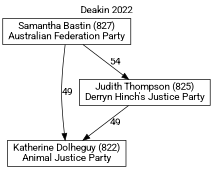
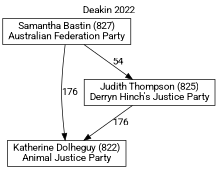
(67, 92) -> (70, 92)
(115, 123) -> (121, 123)
